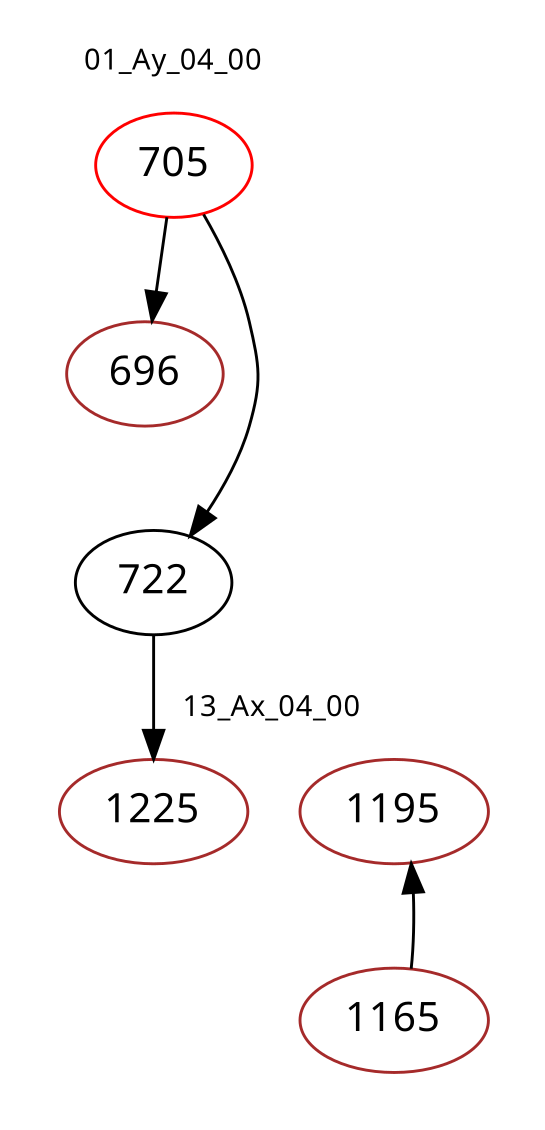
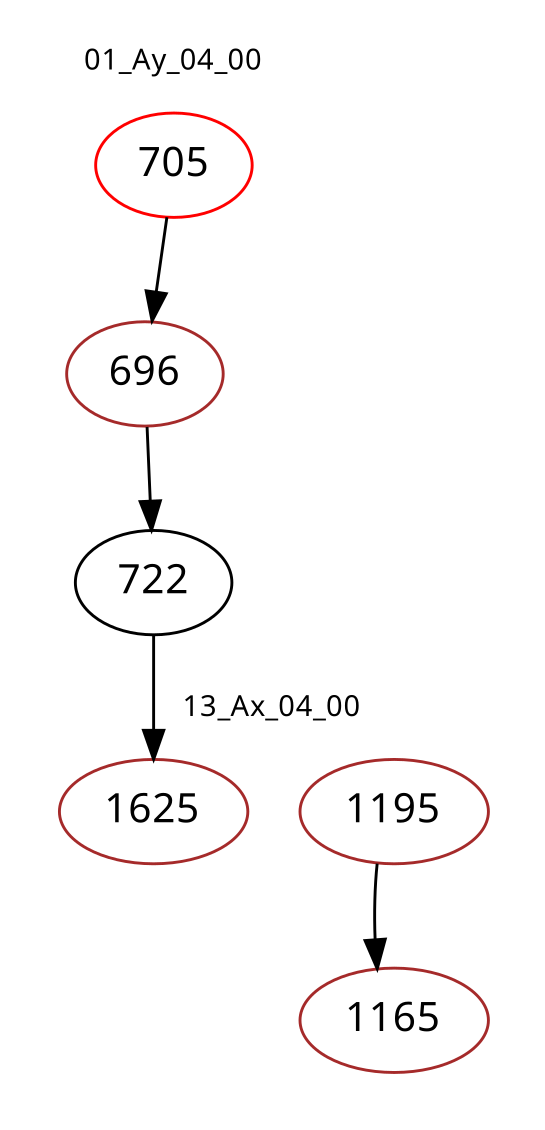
(257, 364) -> (149, 464)
(154, 812) -> (154, 812)
(414, 931) -> (375, 901)
